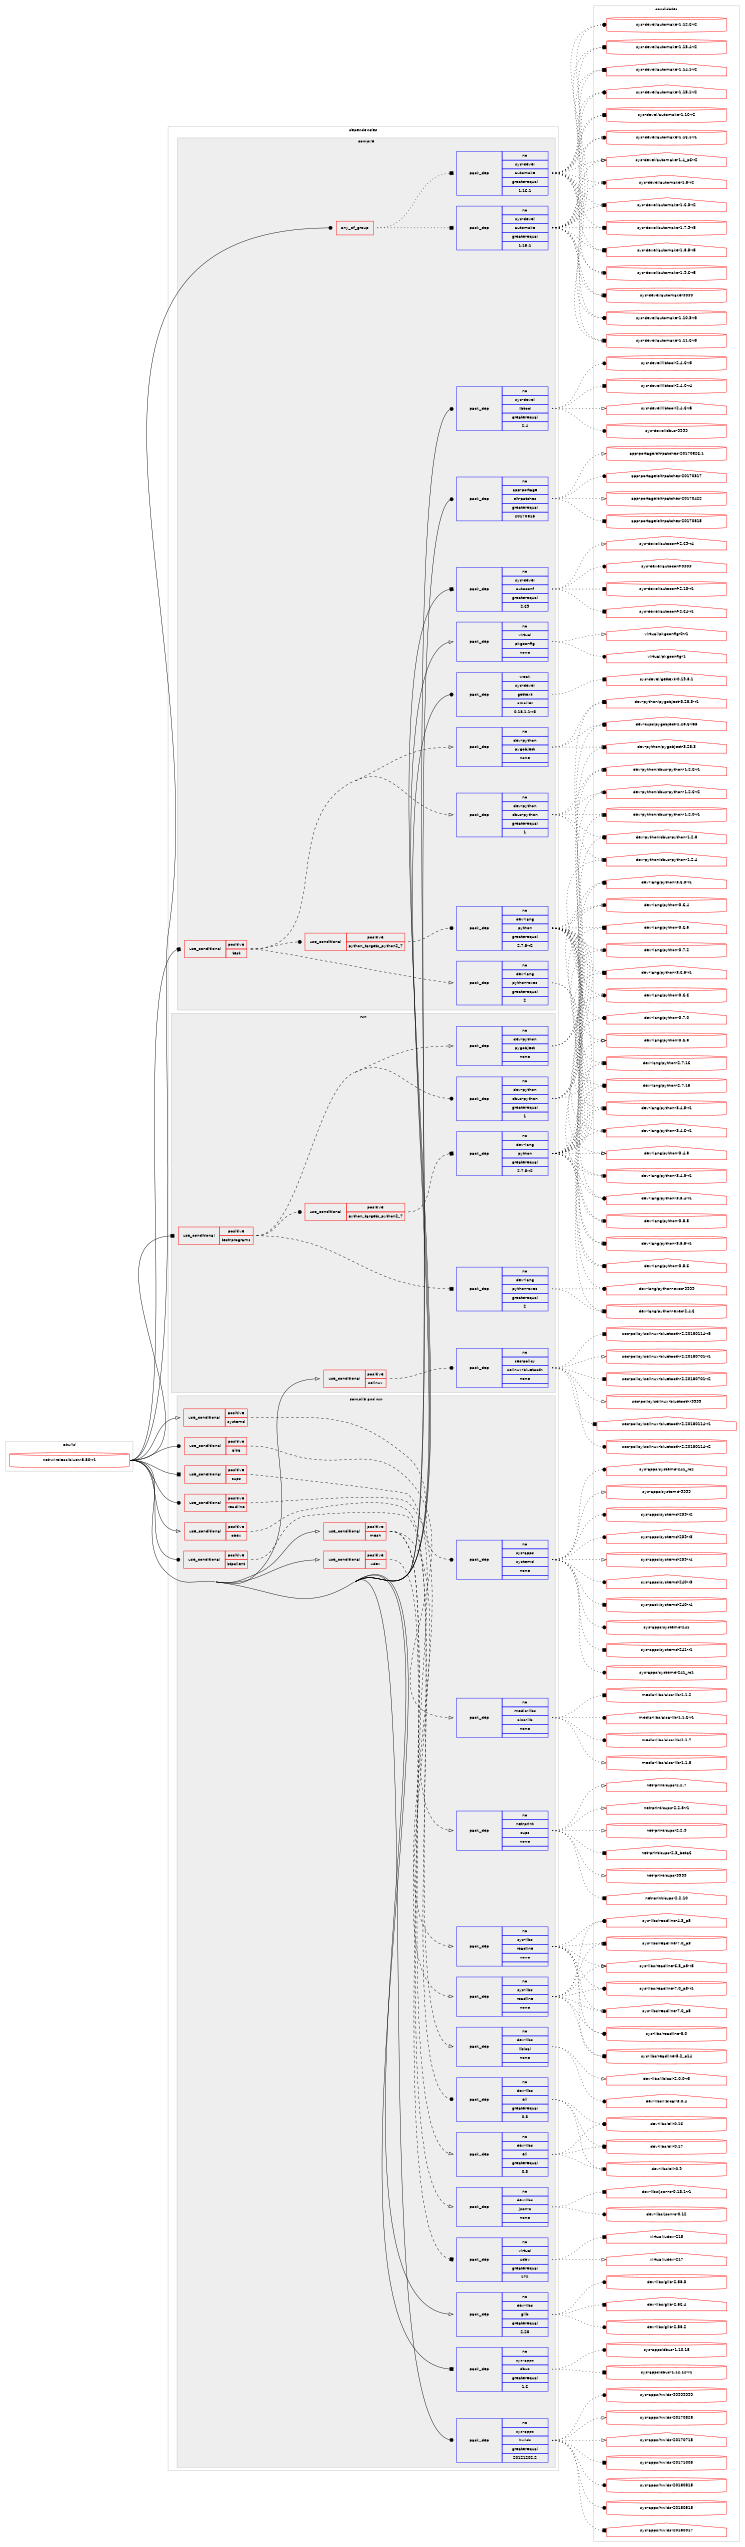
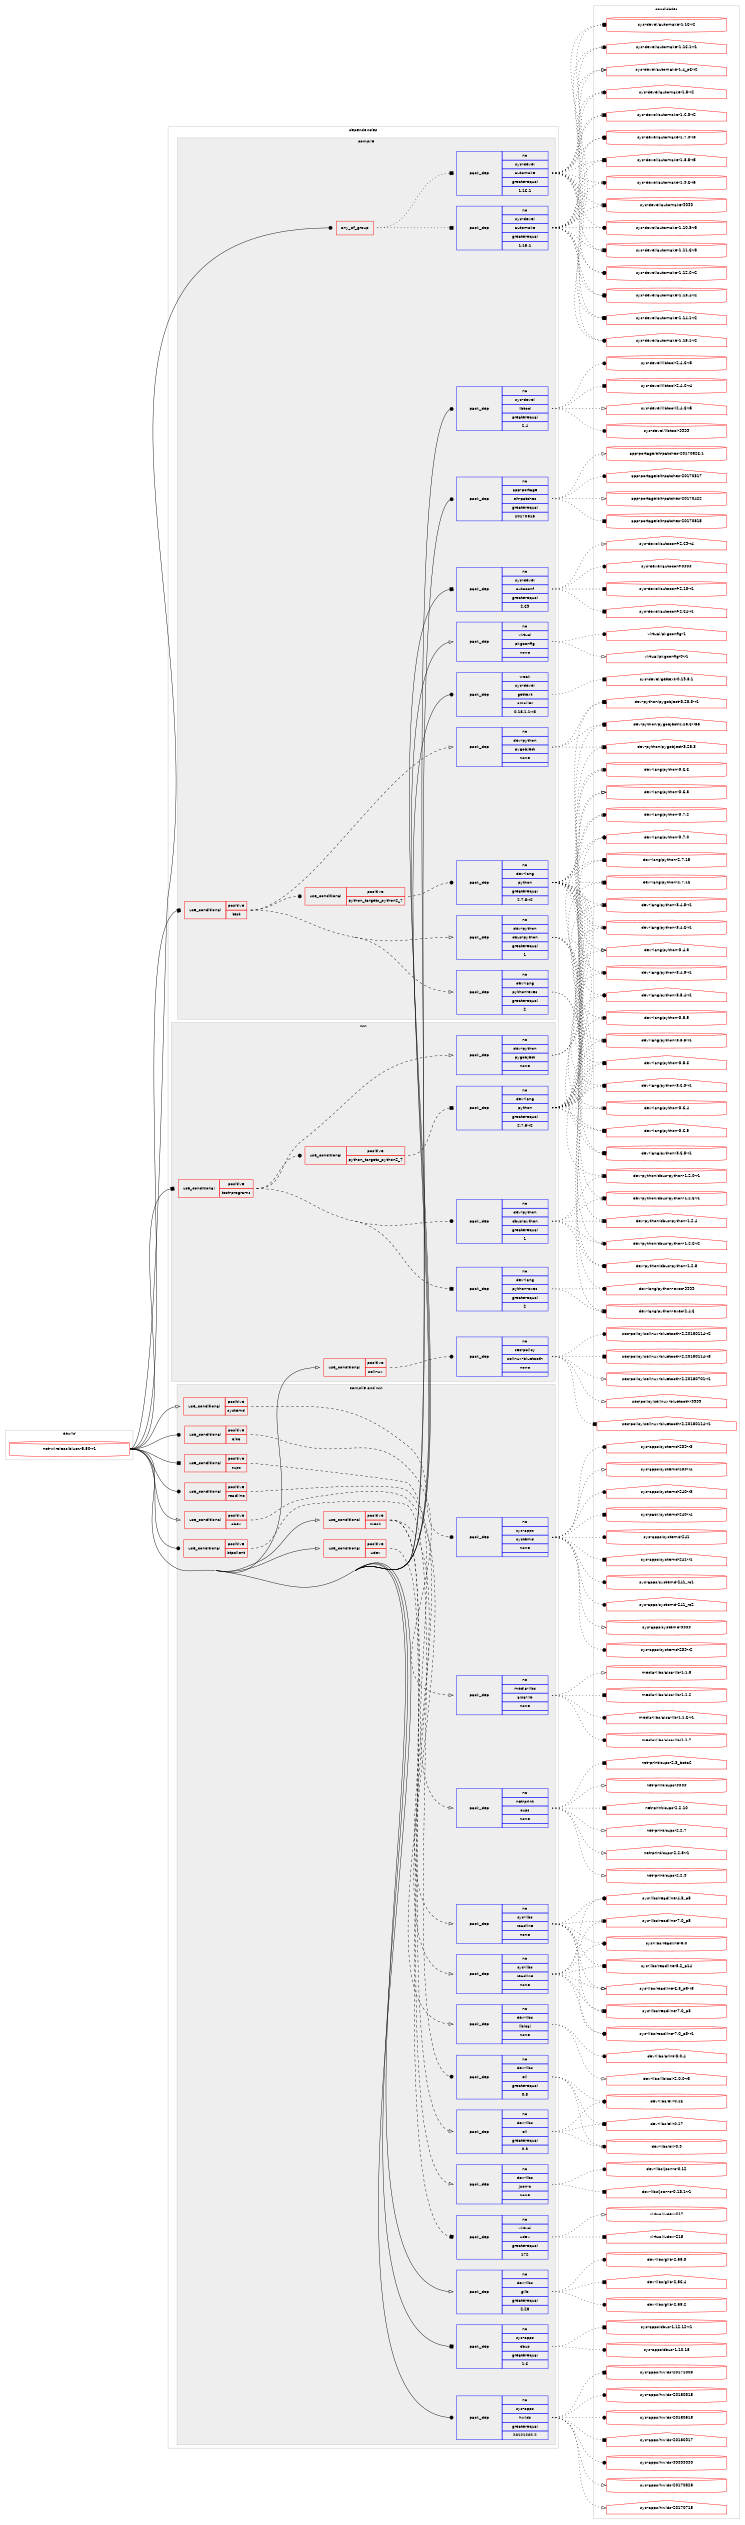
(667, 138) -> (667, 47)
(667, 431) -> (667, 431)
(667, 724) -> (667, 724)
(667, 770) -> (667, 1199)
(667, 973) -> (667, 1153)
(667, 1131) -> (667, 928)
(667, 1379) -> none
(667, 1402) -> (667, 1402)
(667, 1650) -> (667, 1560)
(667, 2102) -> (667, 2056)
(667, 2147) -> (667, 2124)
(667, 2260) -> (667, 2214)
